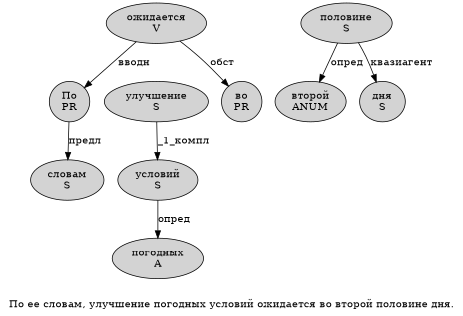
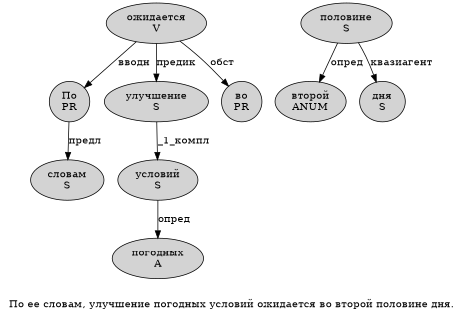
none -> (156, 59)
